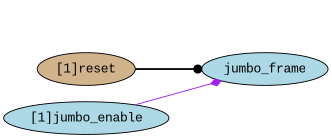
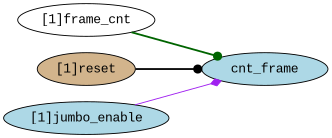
none -> (86, 20)
(265, 69) -> (265, 69)
